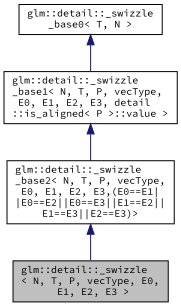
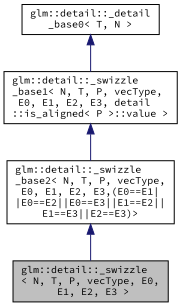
(91, 20) -> (91, 20)
